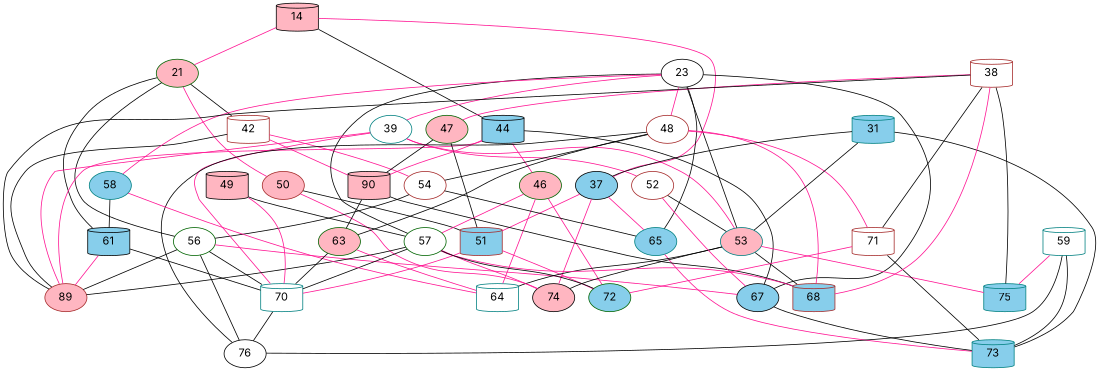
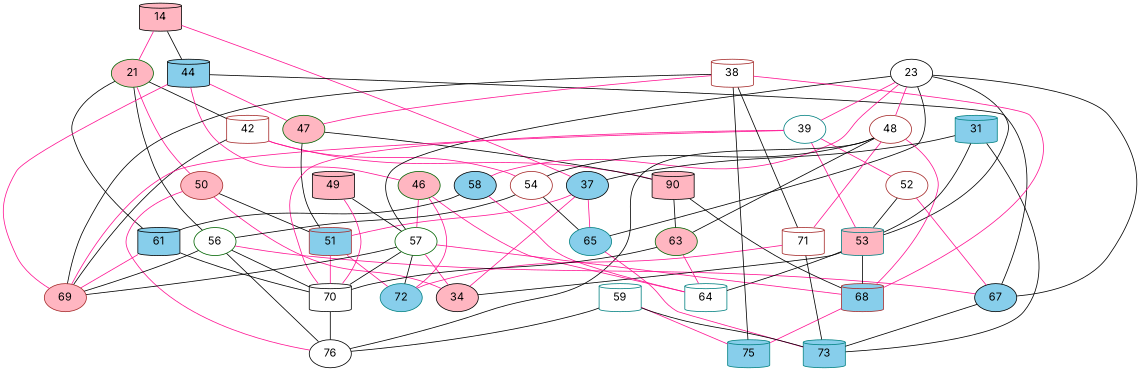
(436, 157) -> (248, 102)
(110, 185) -> (475, 185)
(741, 242) -> (862, 242)
(872, 269) -> (806, 326)
none -> (170, 297)
(66, 298) -> (65, 298)
(282, 298) -> (330, 298)
(554, 298) -> (457, 298)
(610, 298) -> (401, 298)
